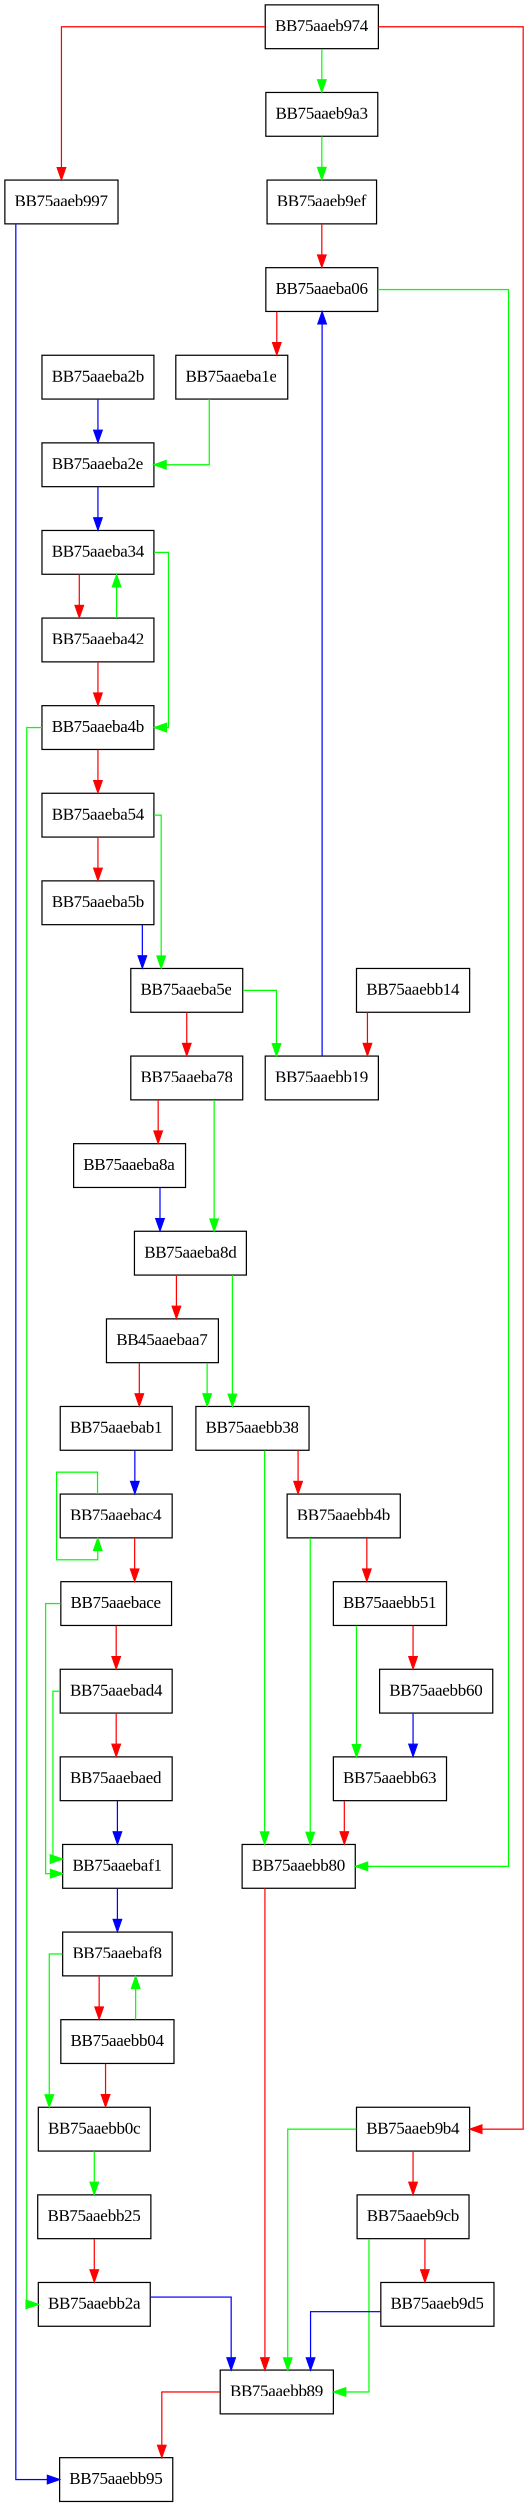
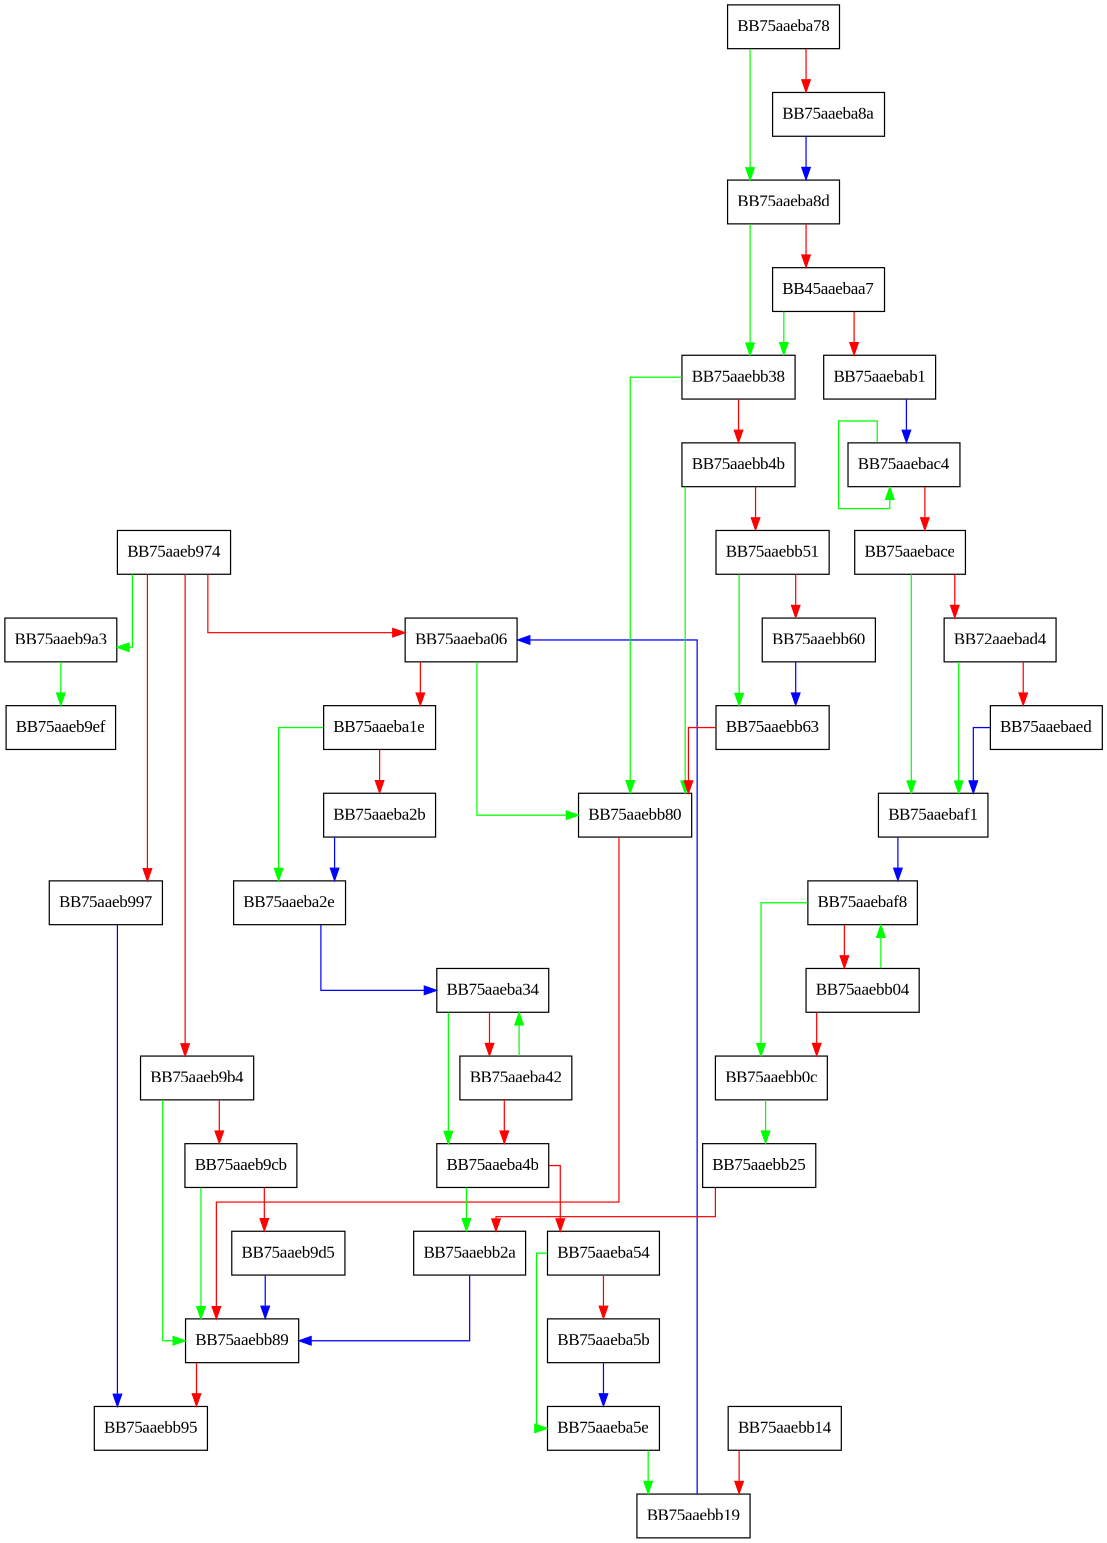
(322, 240) -> (271, 633)
none -> (380, 765)
(187, 1028) -> none
(116, 1691) -> (1000, 640)
